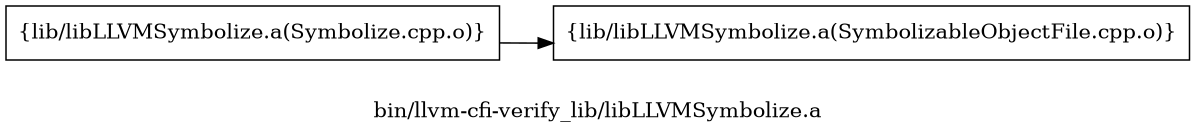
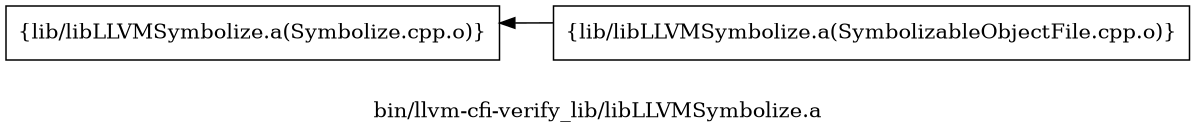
(519, 43) -> (534, 23)
